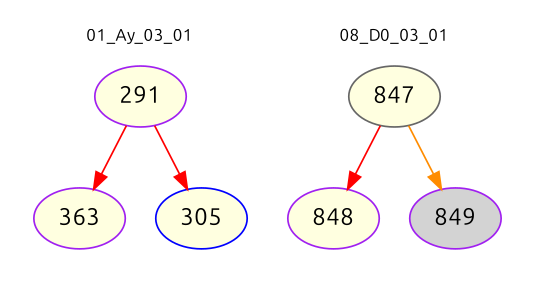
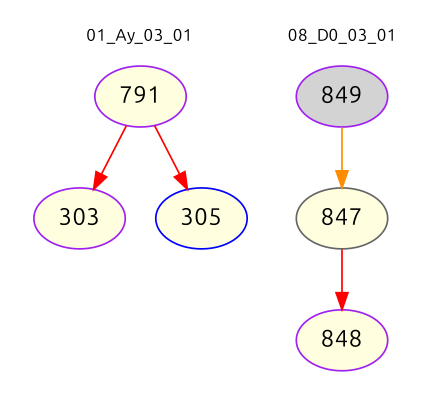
(141, 97) -> (141, 97)
(421, 150) -> (342, 149)
(80, 218) -> (80, 218)
